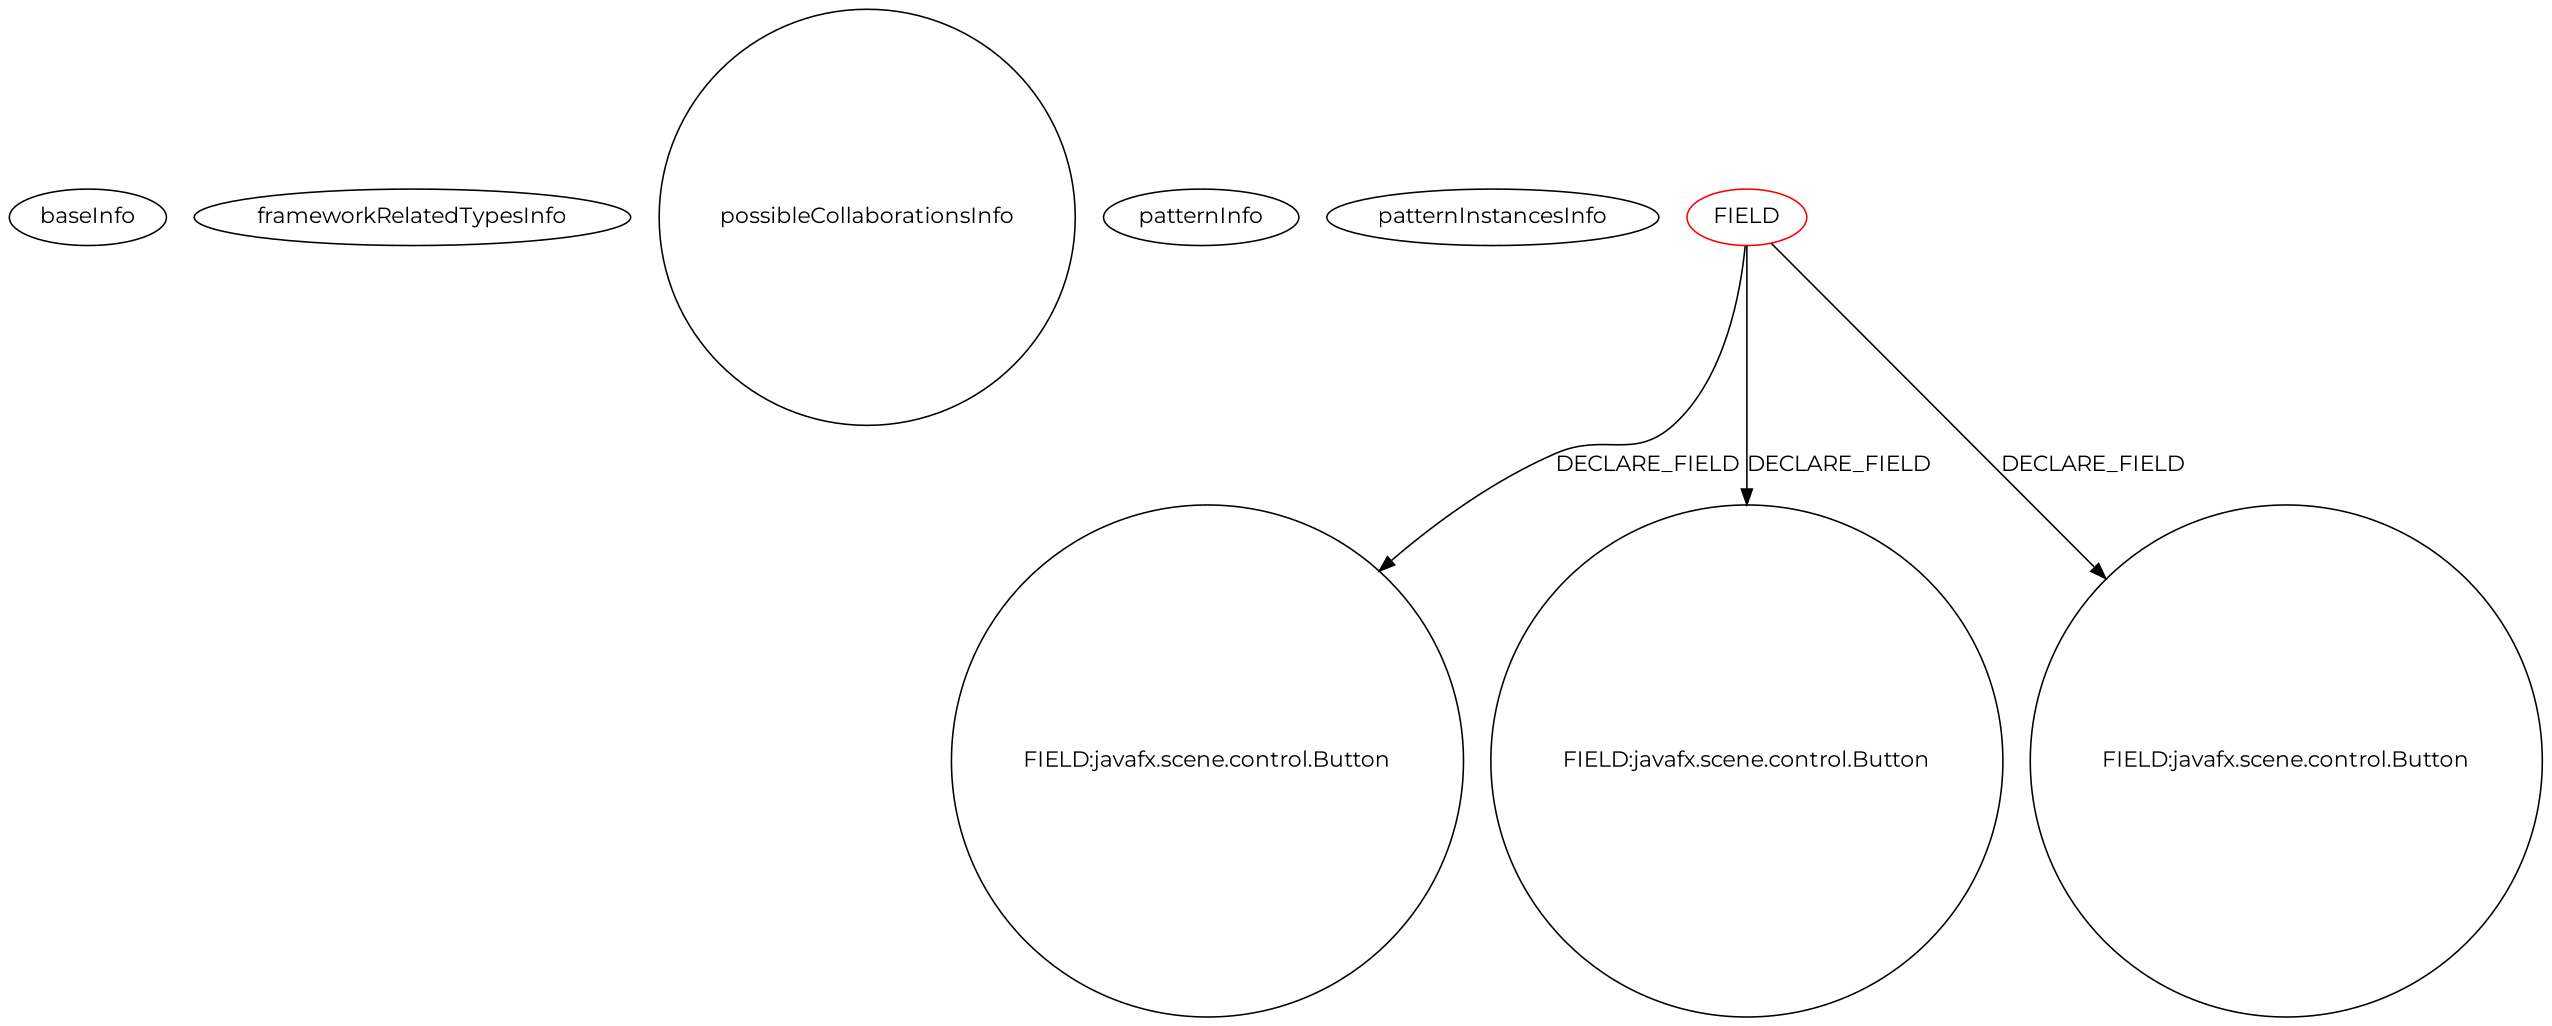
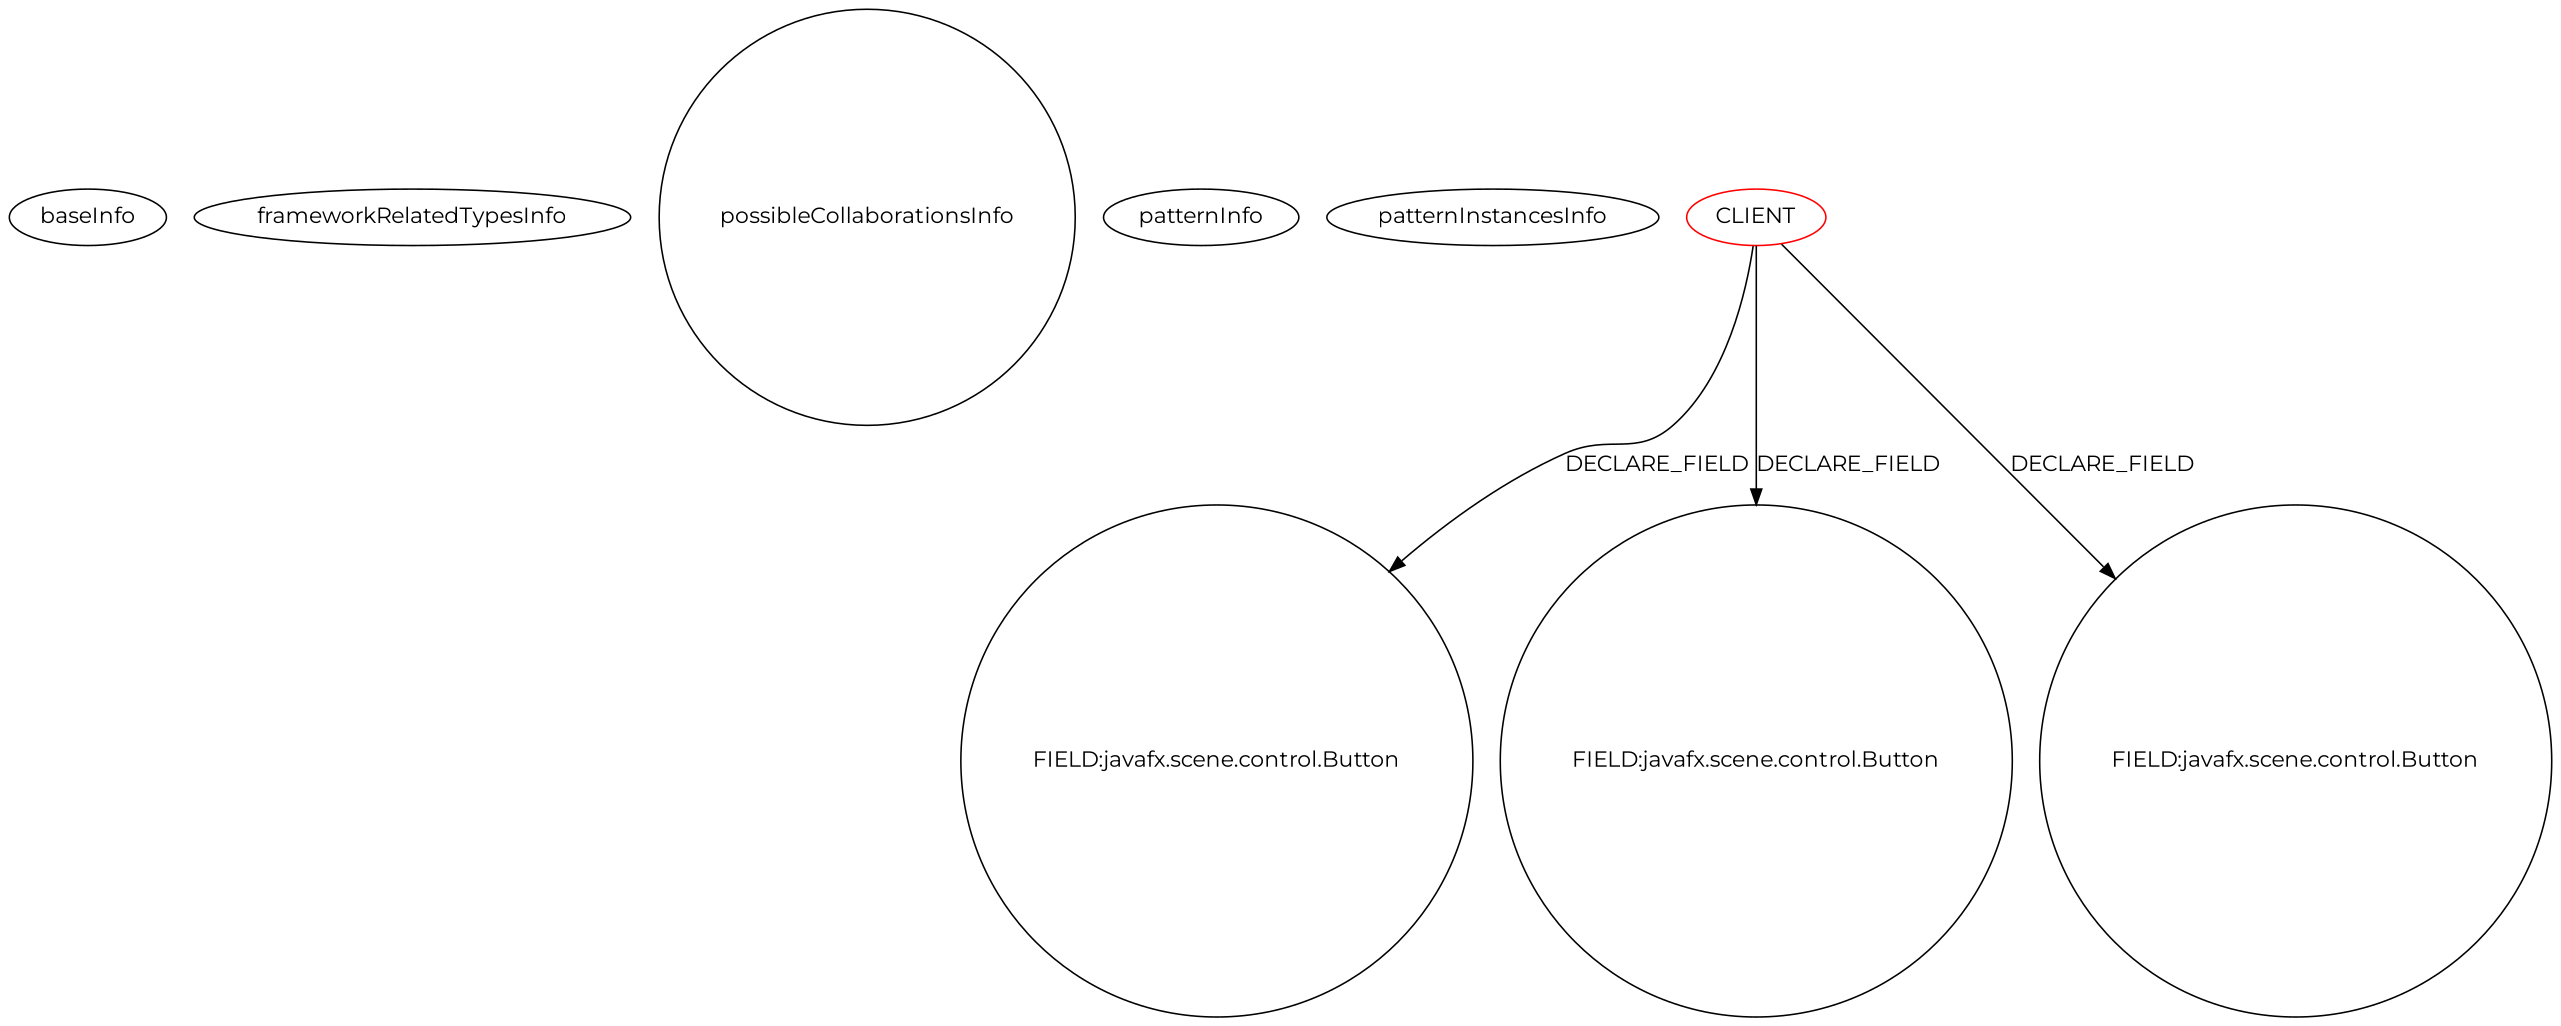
(1747, 217) -> (1756, 217)
